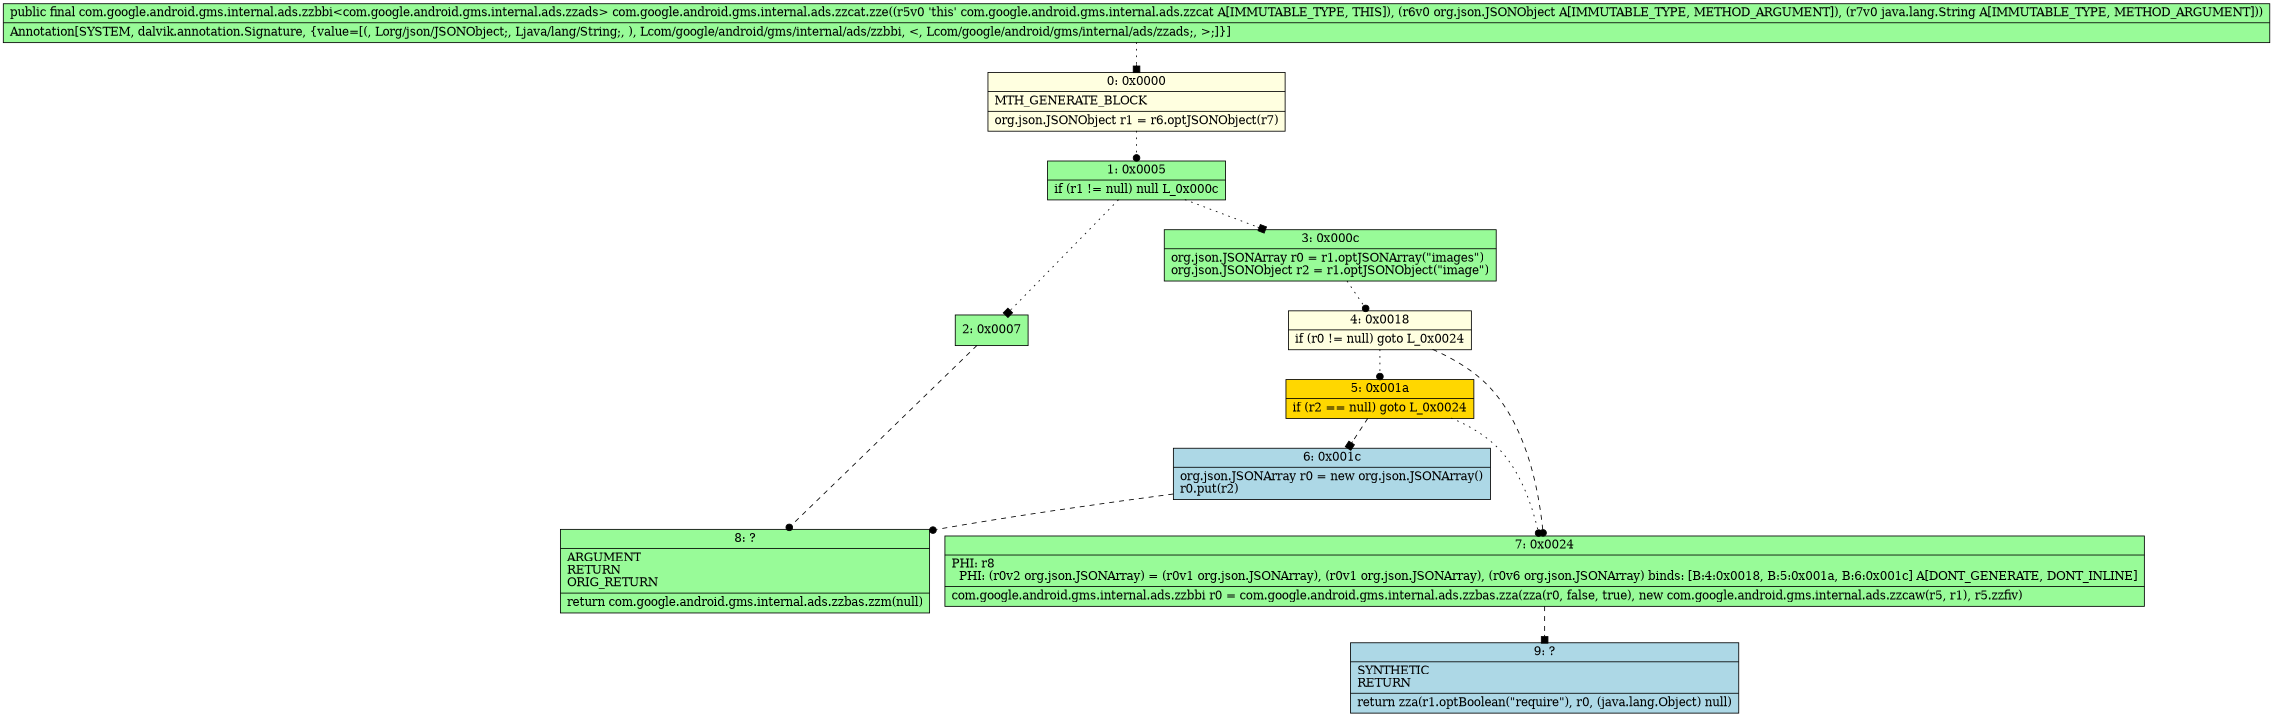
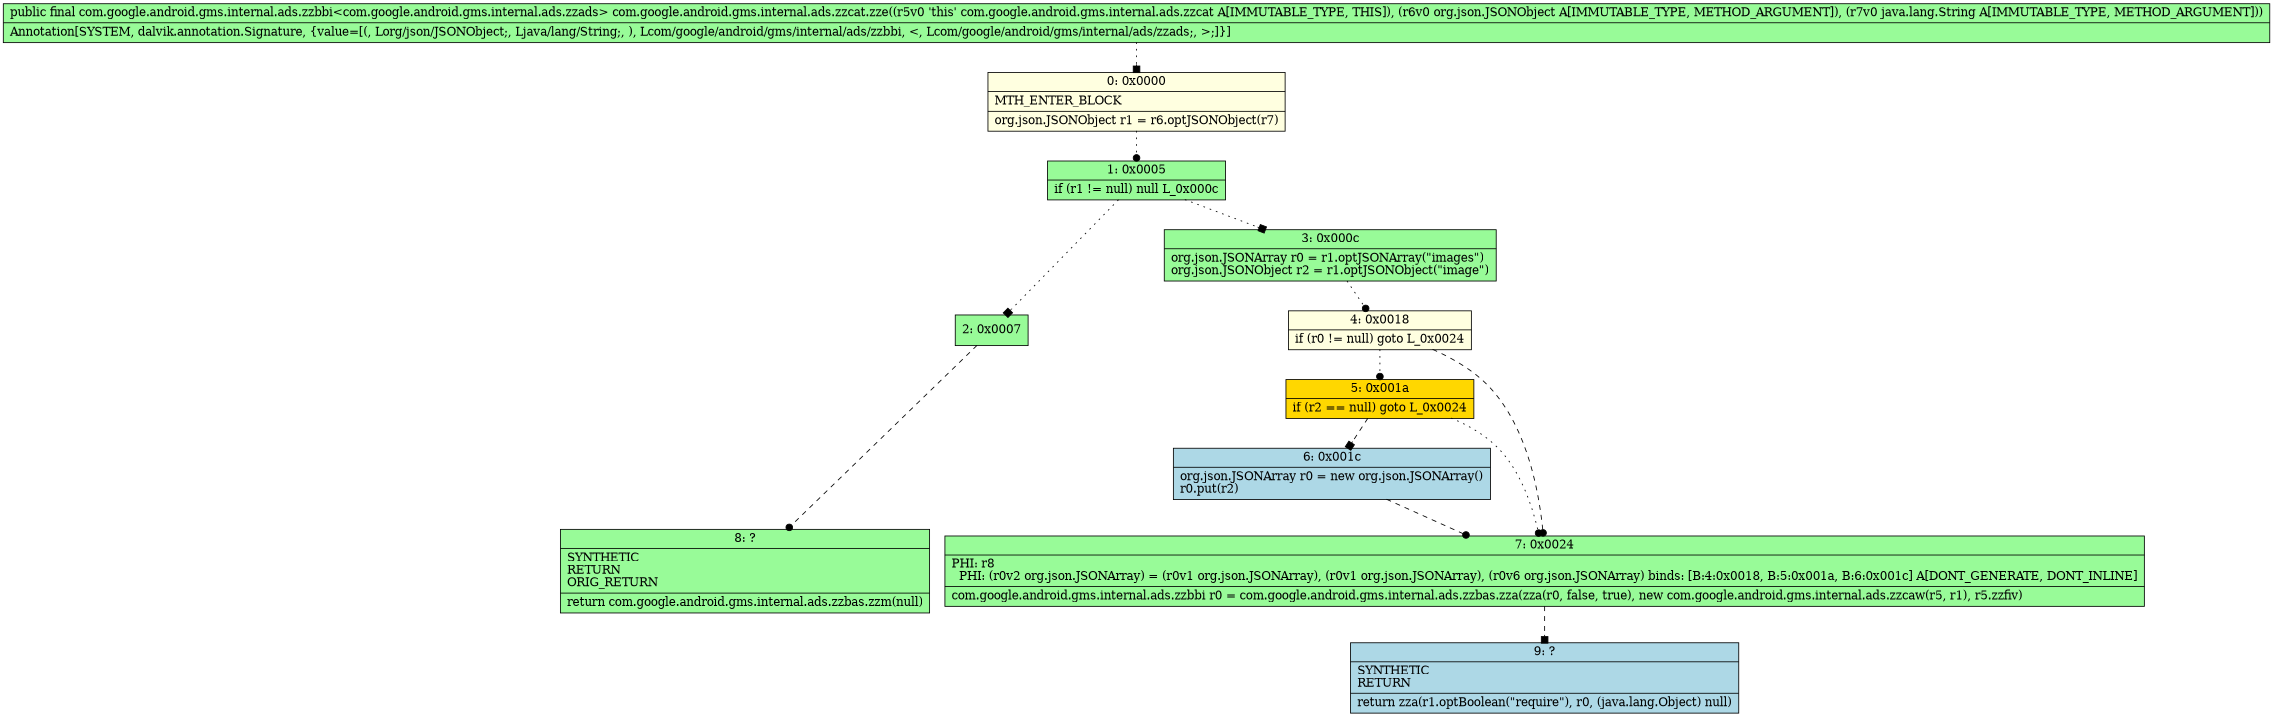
(1071, 101) -> (1058, 101)
(1055, 511) -> (1425, 516)
(604, 558) -> (603, 558)
